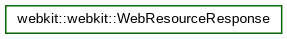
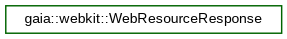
(144, 20) -> (144, 20)
